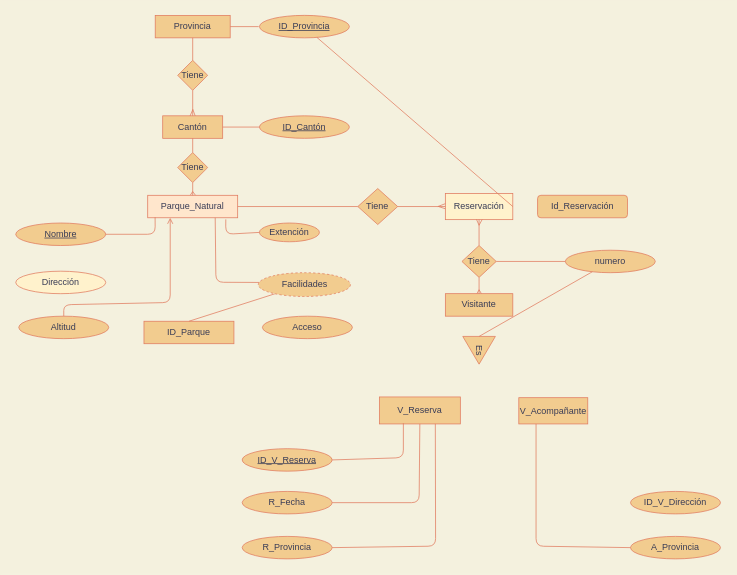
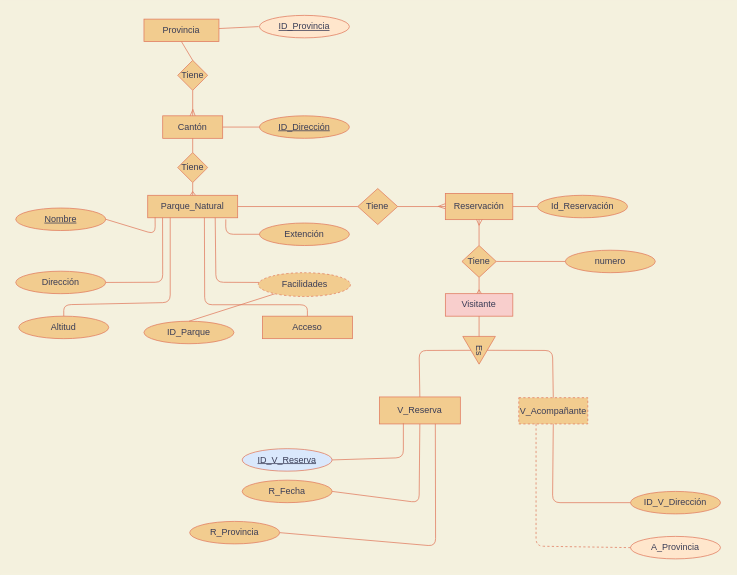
(192, 27) -> (181, 30)
(304, 27) -> (304, 27)
(415, 122) -> (525, 207)
(304, 127) -> (304, 127)
(192, 207) -> (192, 207)
(479, 207) -> (479, 207)
(582, 207) -> (582, 207)
(170, 223) -> (170, 222)
(289, 233) -> (304, 234)
(60, 234) -> (60, 219)
none -> (204, 273)
none -> (162, 276)
(60, 283) -> (60, 283)
(536, 304) -> (479, 326)
(479, 305) -> (479, 305)
(307, 328) -> (307, 328)
(189, 333) -> (189, 333)
none -> (423, 351)
none -> (541, 351)
(553, 411) -> (553, 411)
(287, 460) -> (287, 460)
none -> (554, 501)
(287, 503) -> (287, 492)
(536, 531) -> (536, 531)
(287, 548) -> (234, 533)
(675, 548) -> (675, 548)
